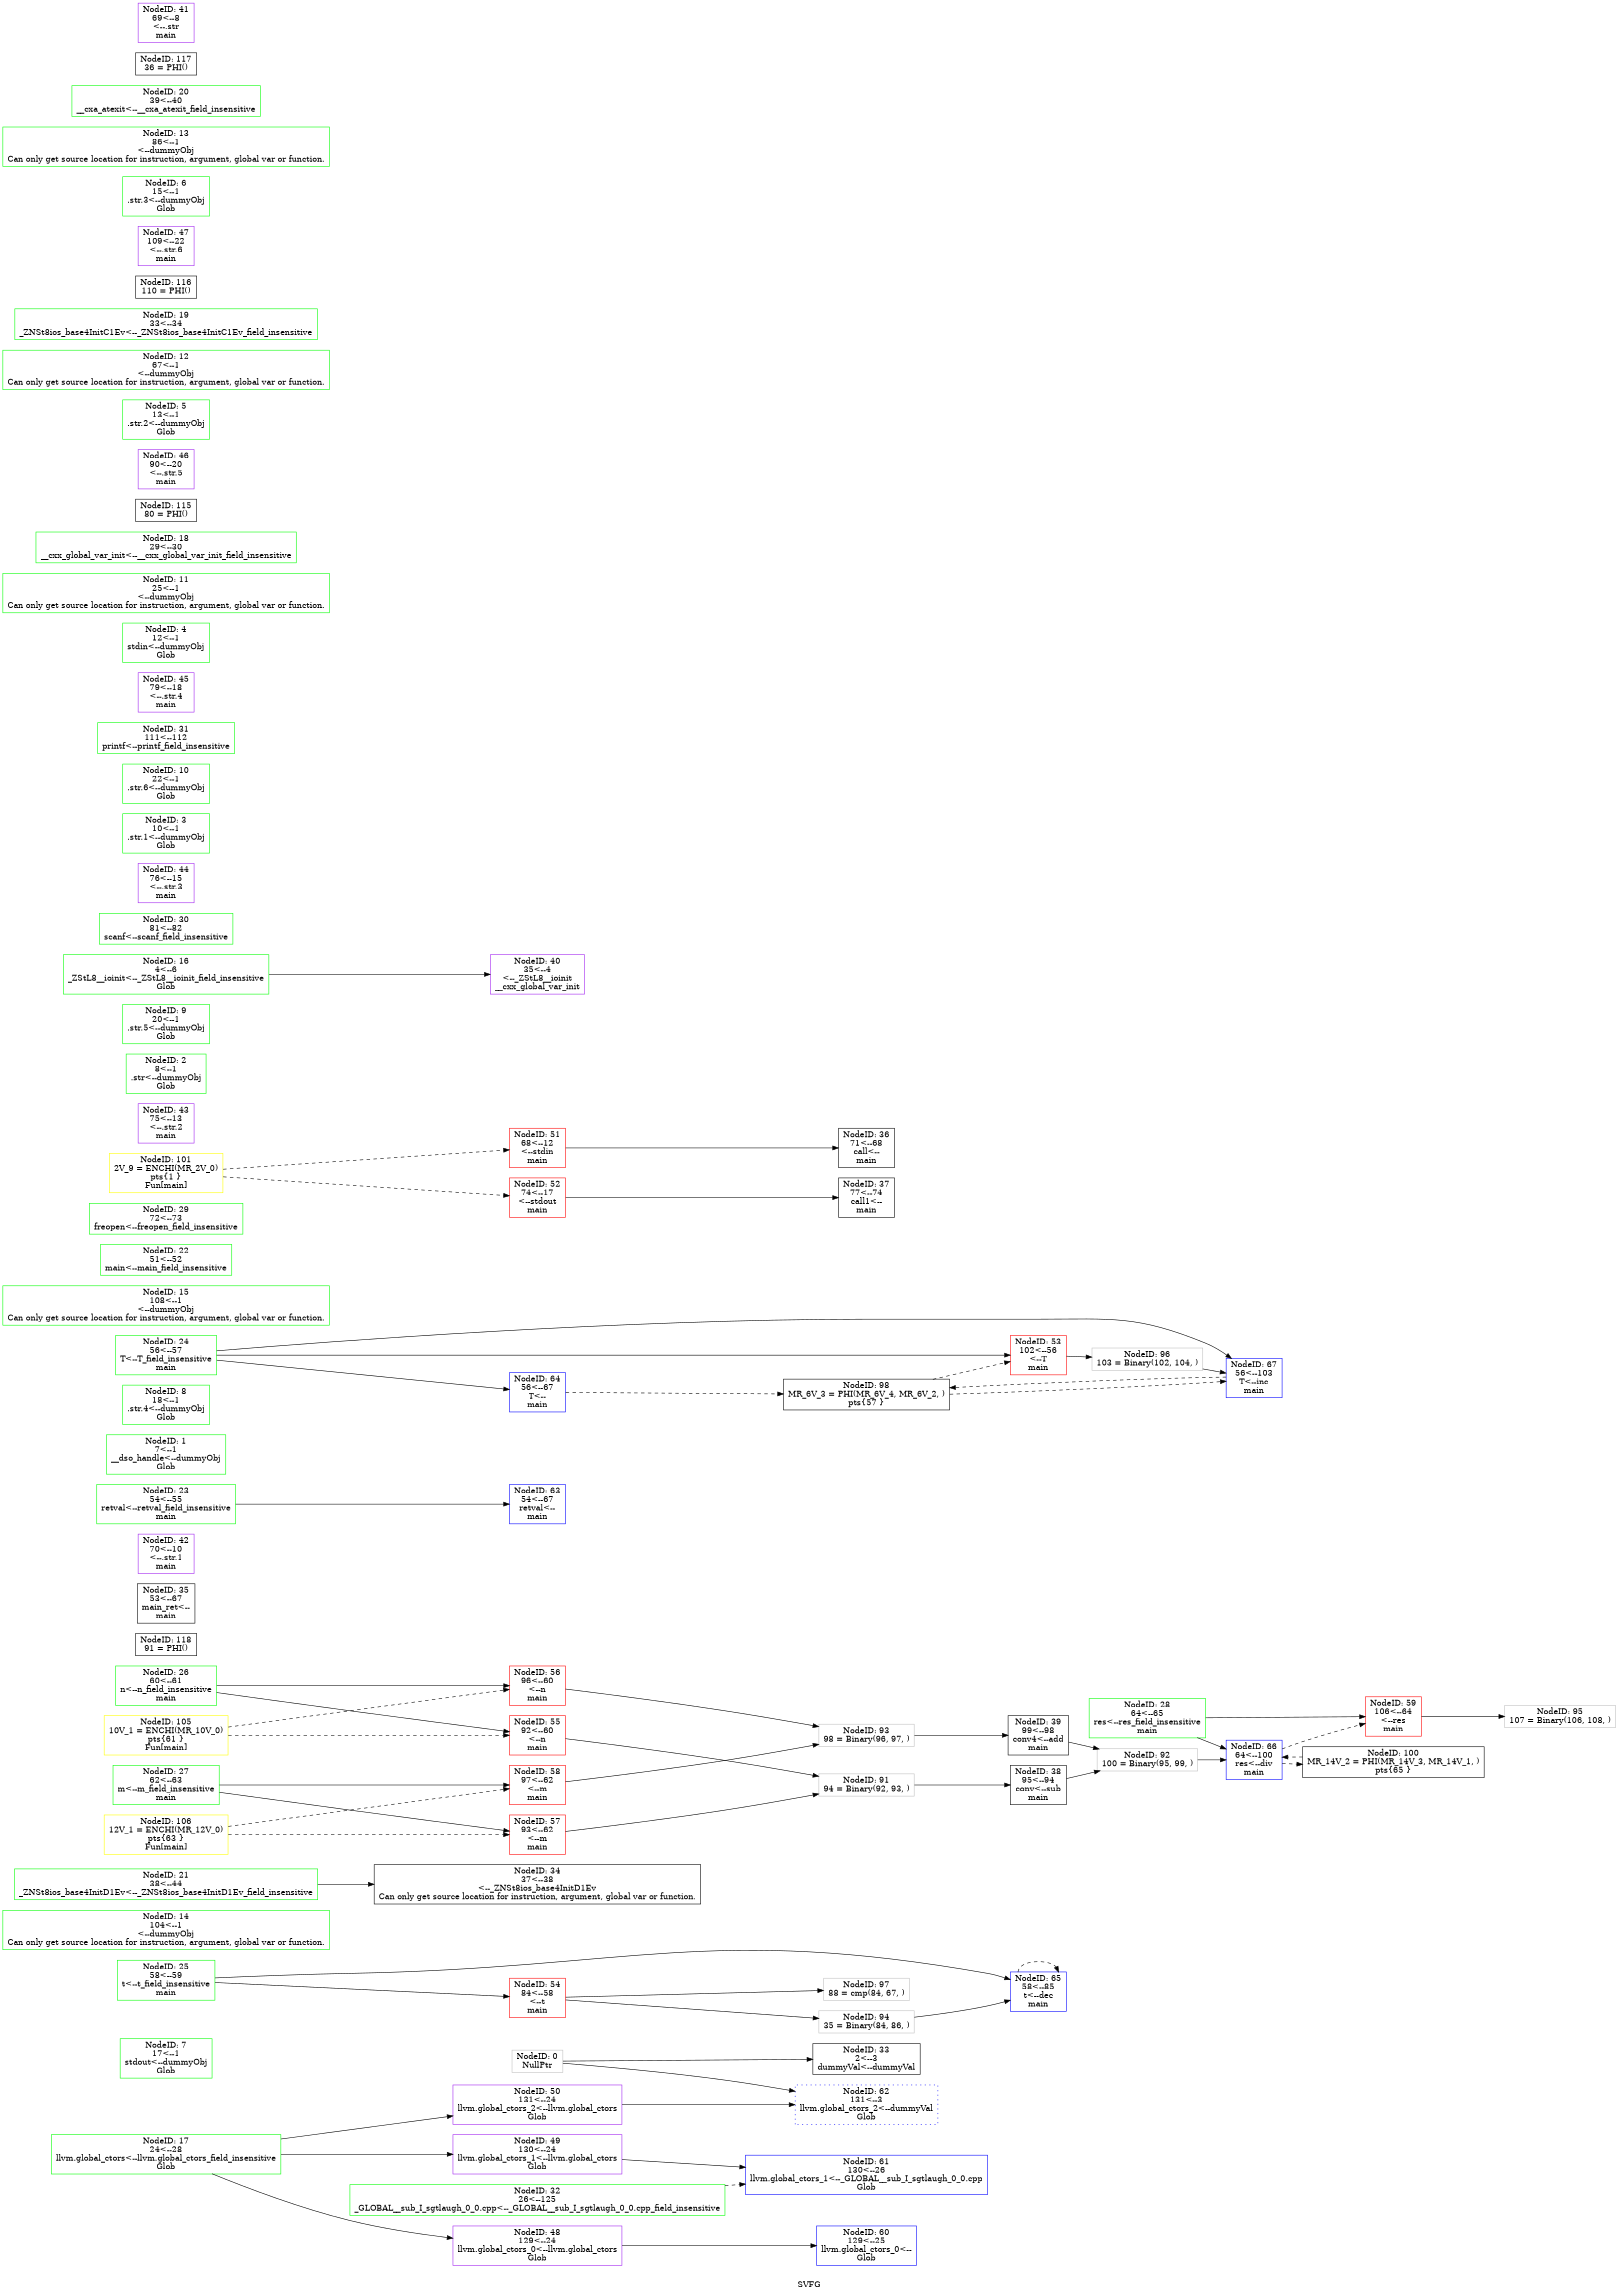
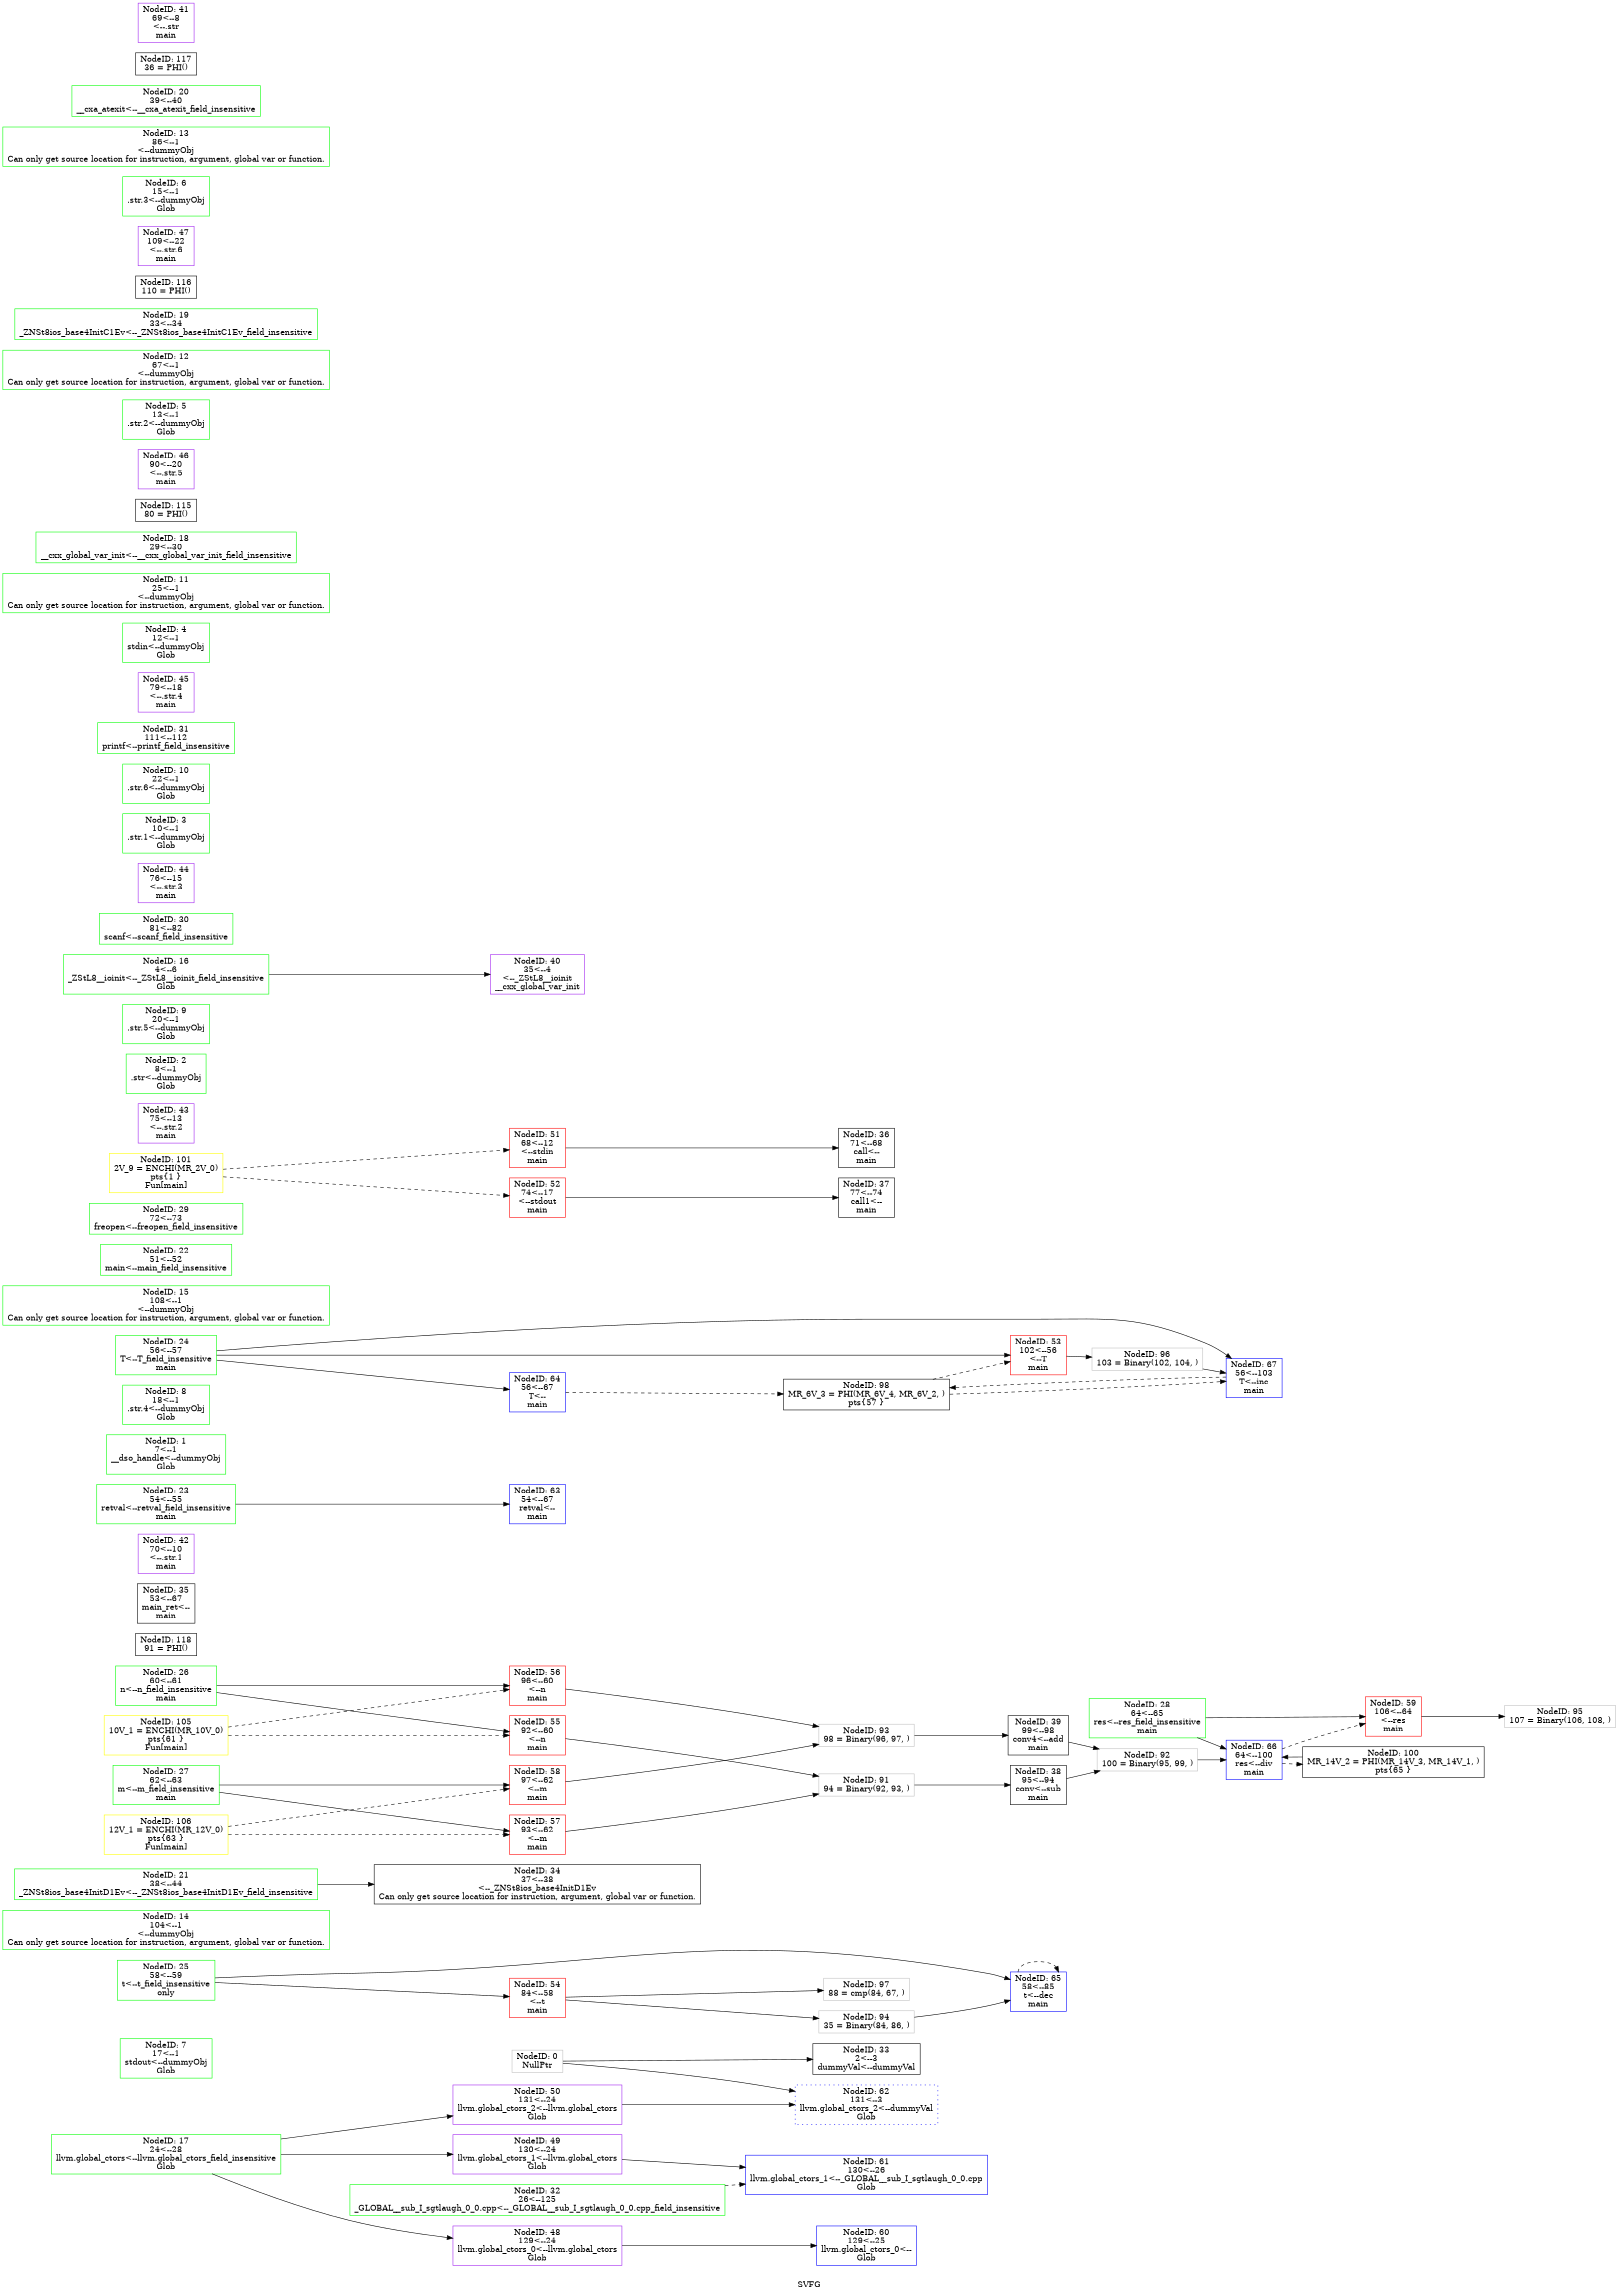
(1295, 1757) -> (1295, 1757)
(166, 1993) -> (166, 1993)
